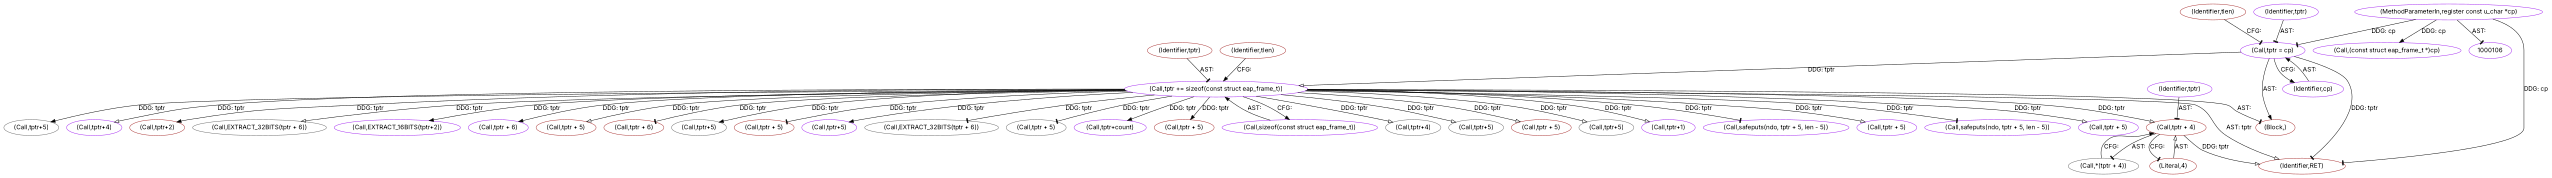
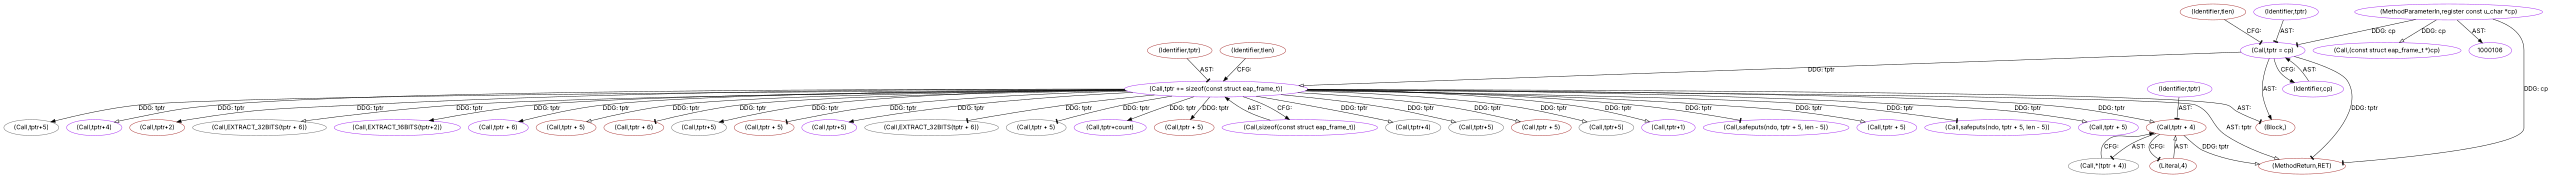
(2420, 30) -> (2420, 30)
(2469, 31) -> (2469, 31)
(2302, 166) -> (2302, 166)
